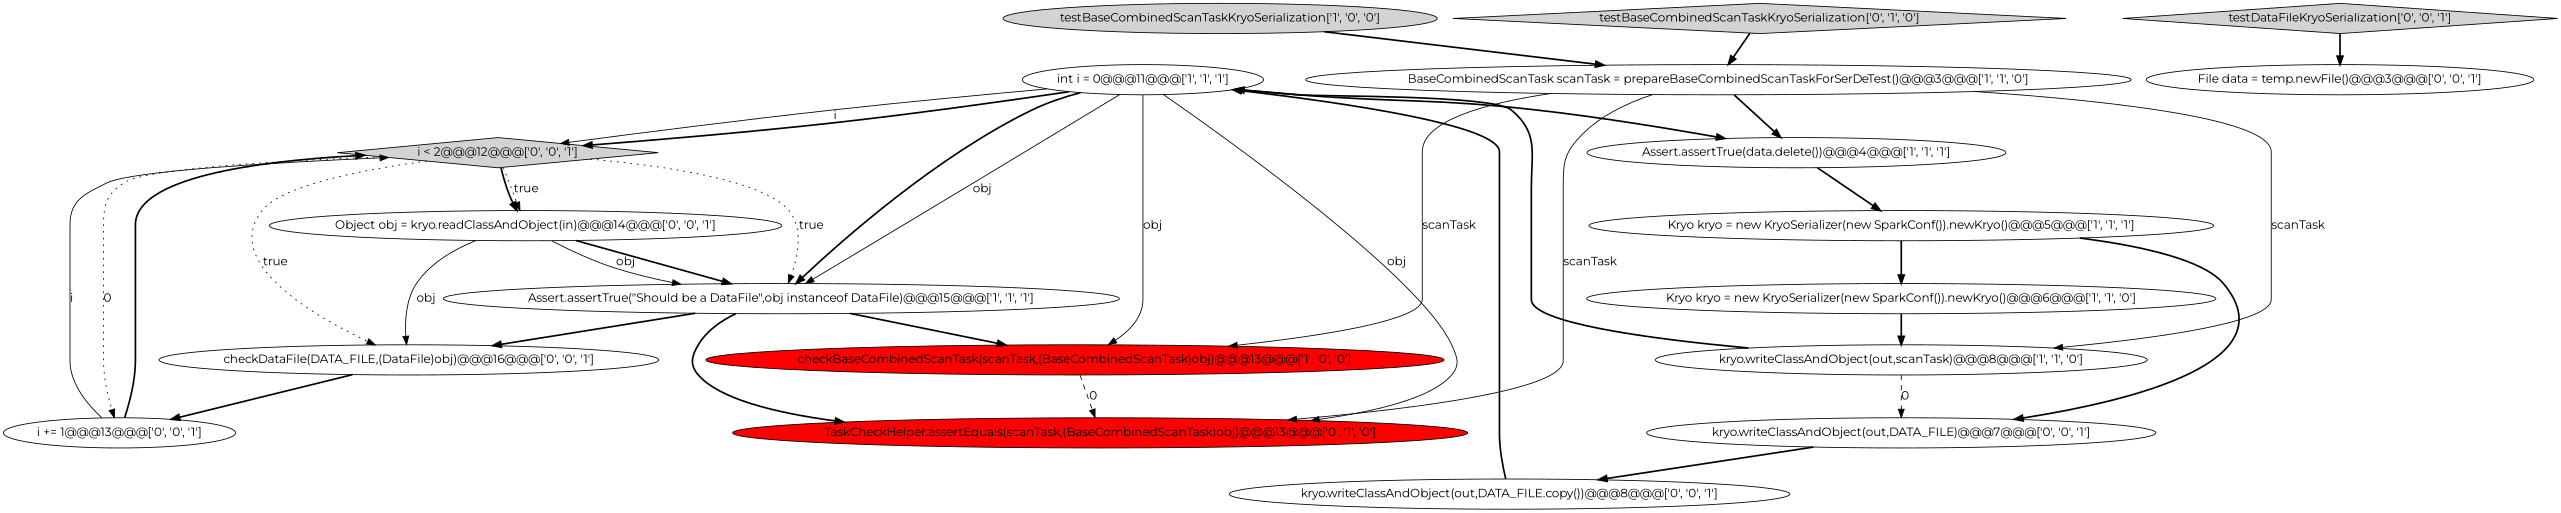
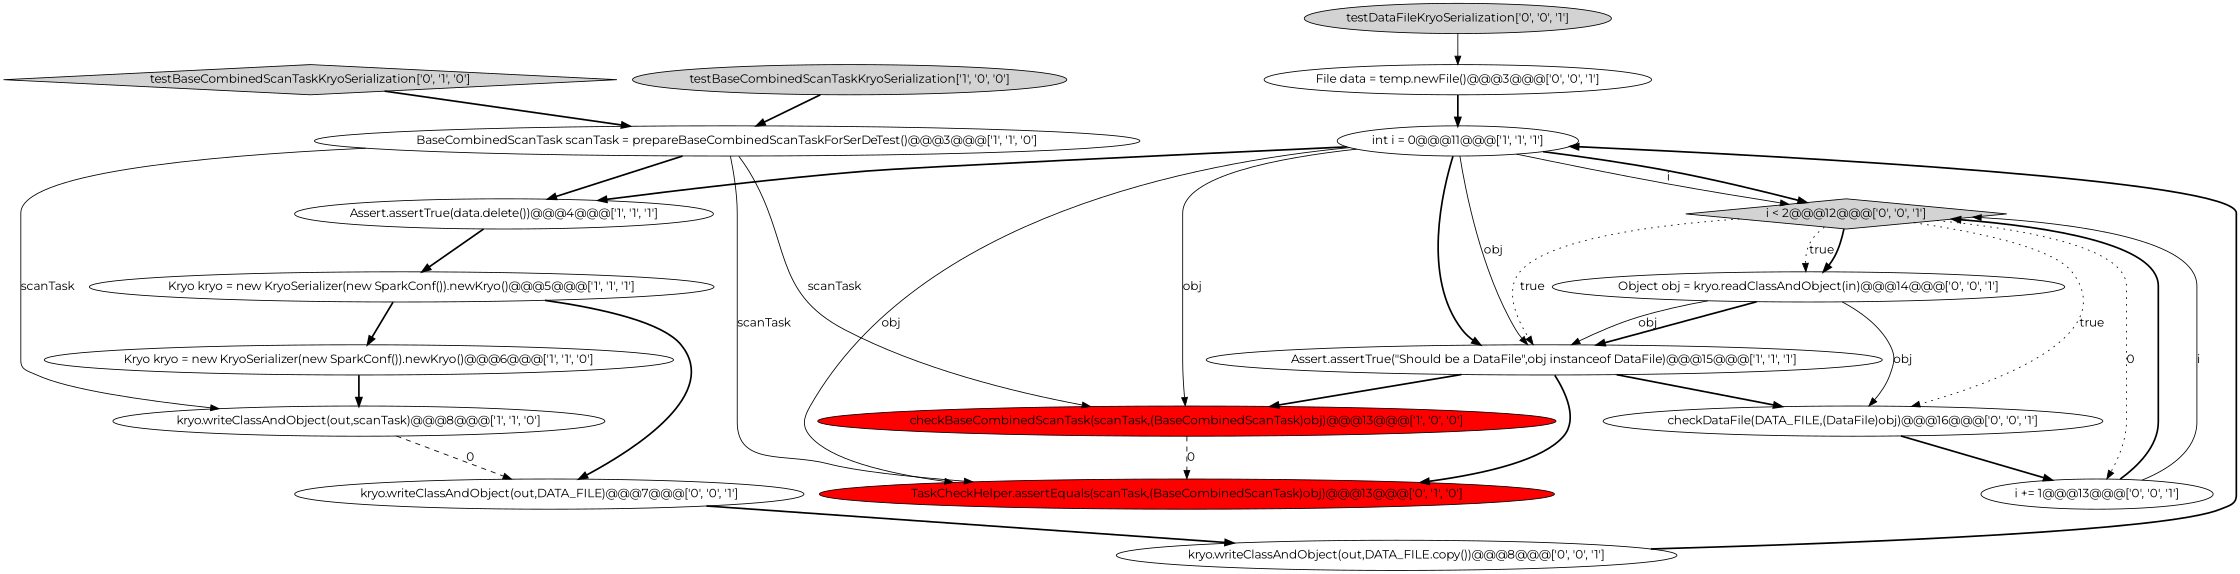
(2340, 18) -> (1458, 18)
(2340, 45) -> (1458, 45)
(1531, 180) -> (1458, 106)
